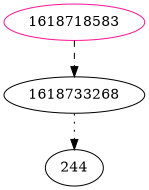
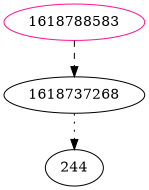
(74, 22) -> (74, 22)
(74, 95) -> (74, 95)
